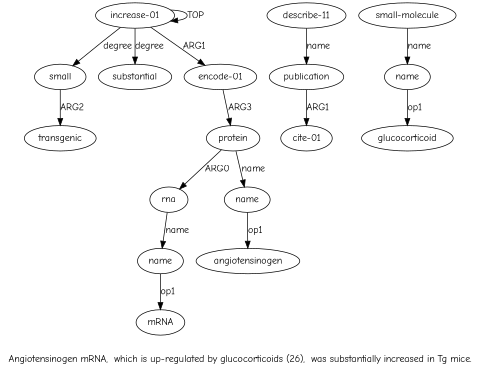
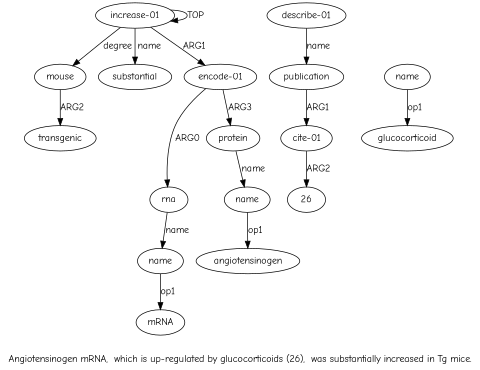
(306, 16) -> (306, 16)
(407, 16) -> none
(150, 46) -> (150, 46)
(60, 77) -> (60, 77)
(203, 167) -> (174, 129)
none -> (306, 200)
